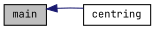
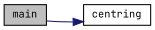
(70, 8) -> (60, 22)
